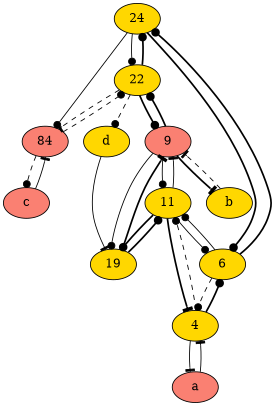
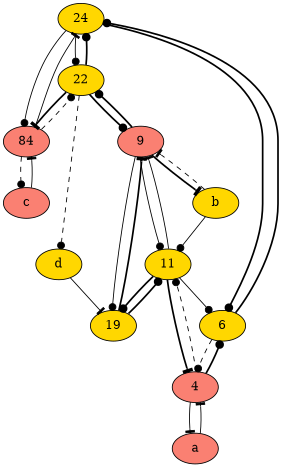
none -> (51, 81)
(90, 108) -> (51, 108)
(202, 235) -> (194, 231)
(195, 326) -> (195, 387)
